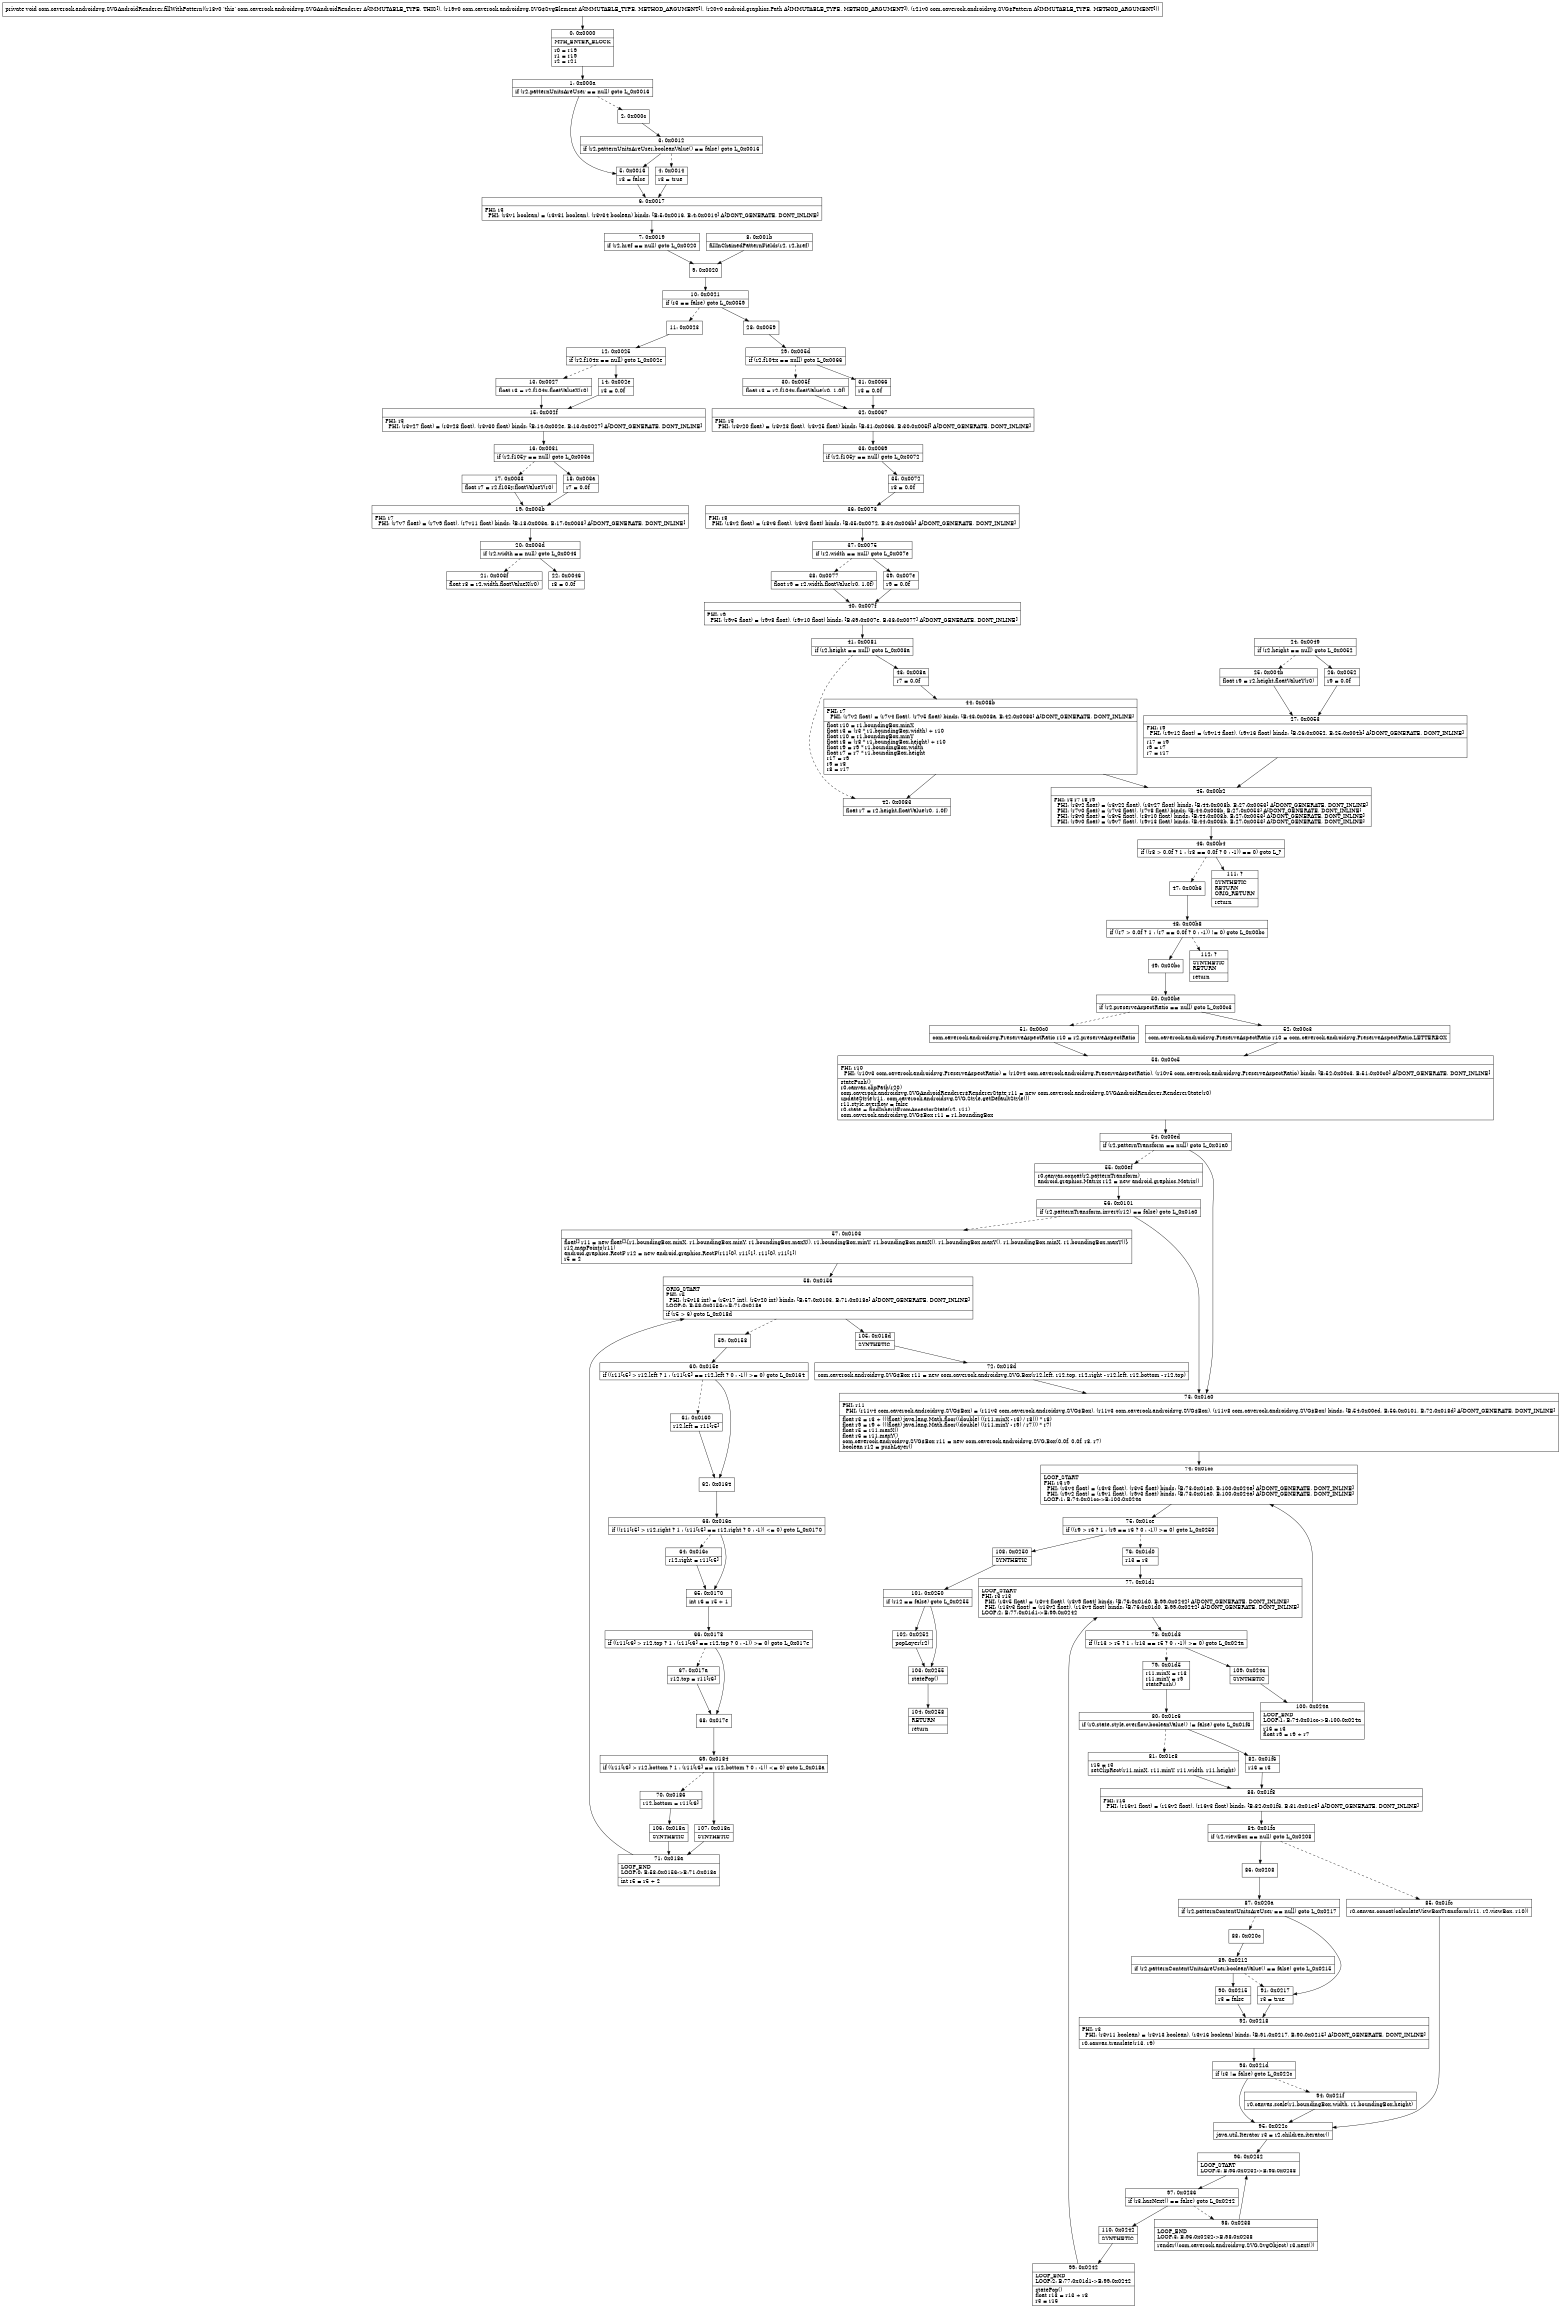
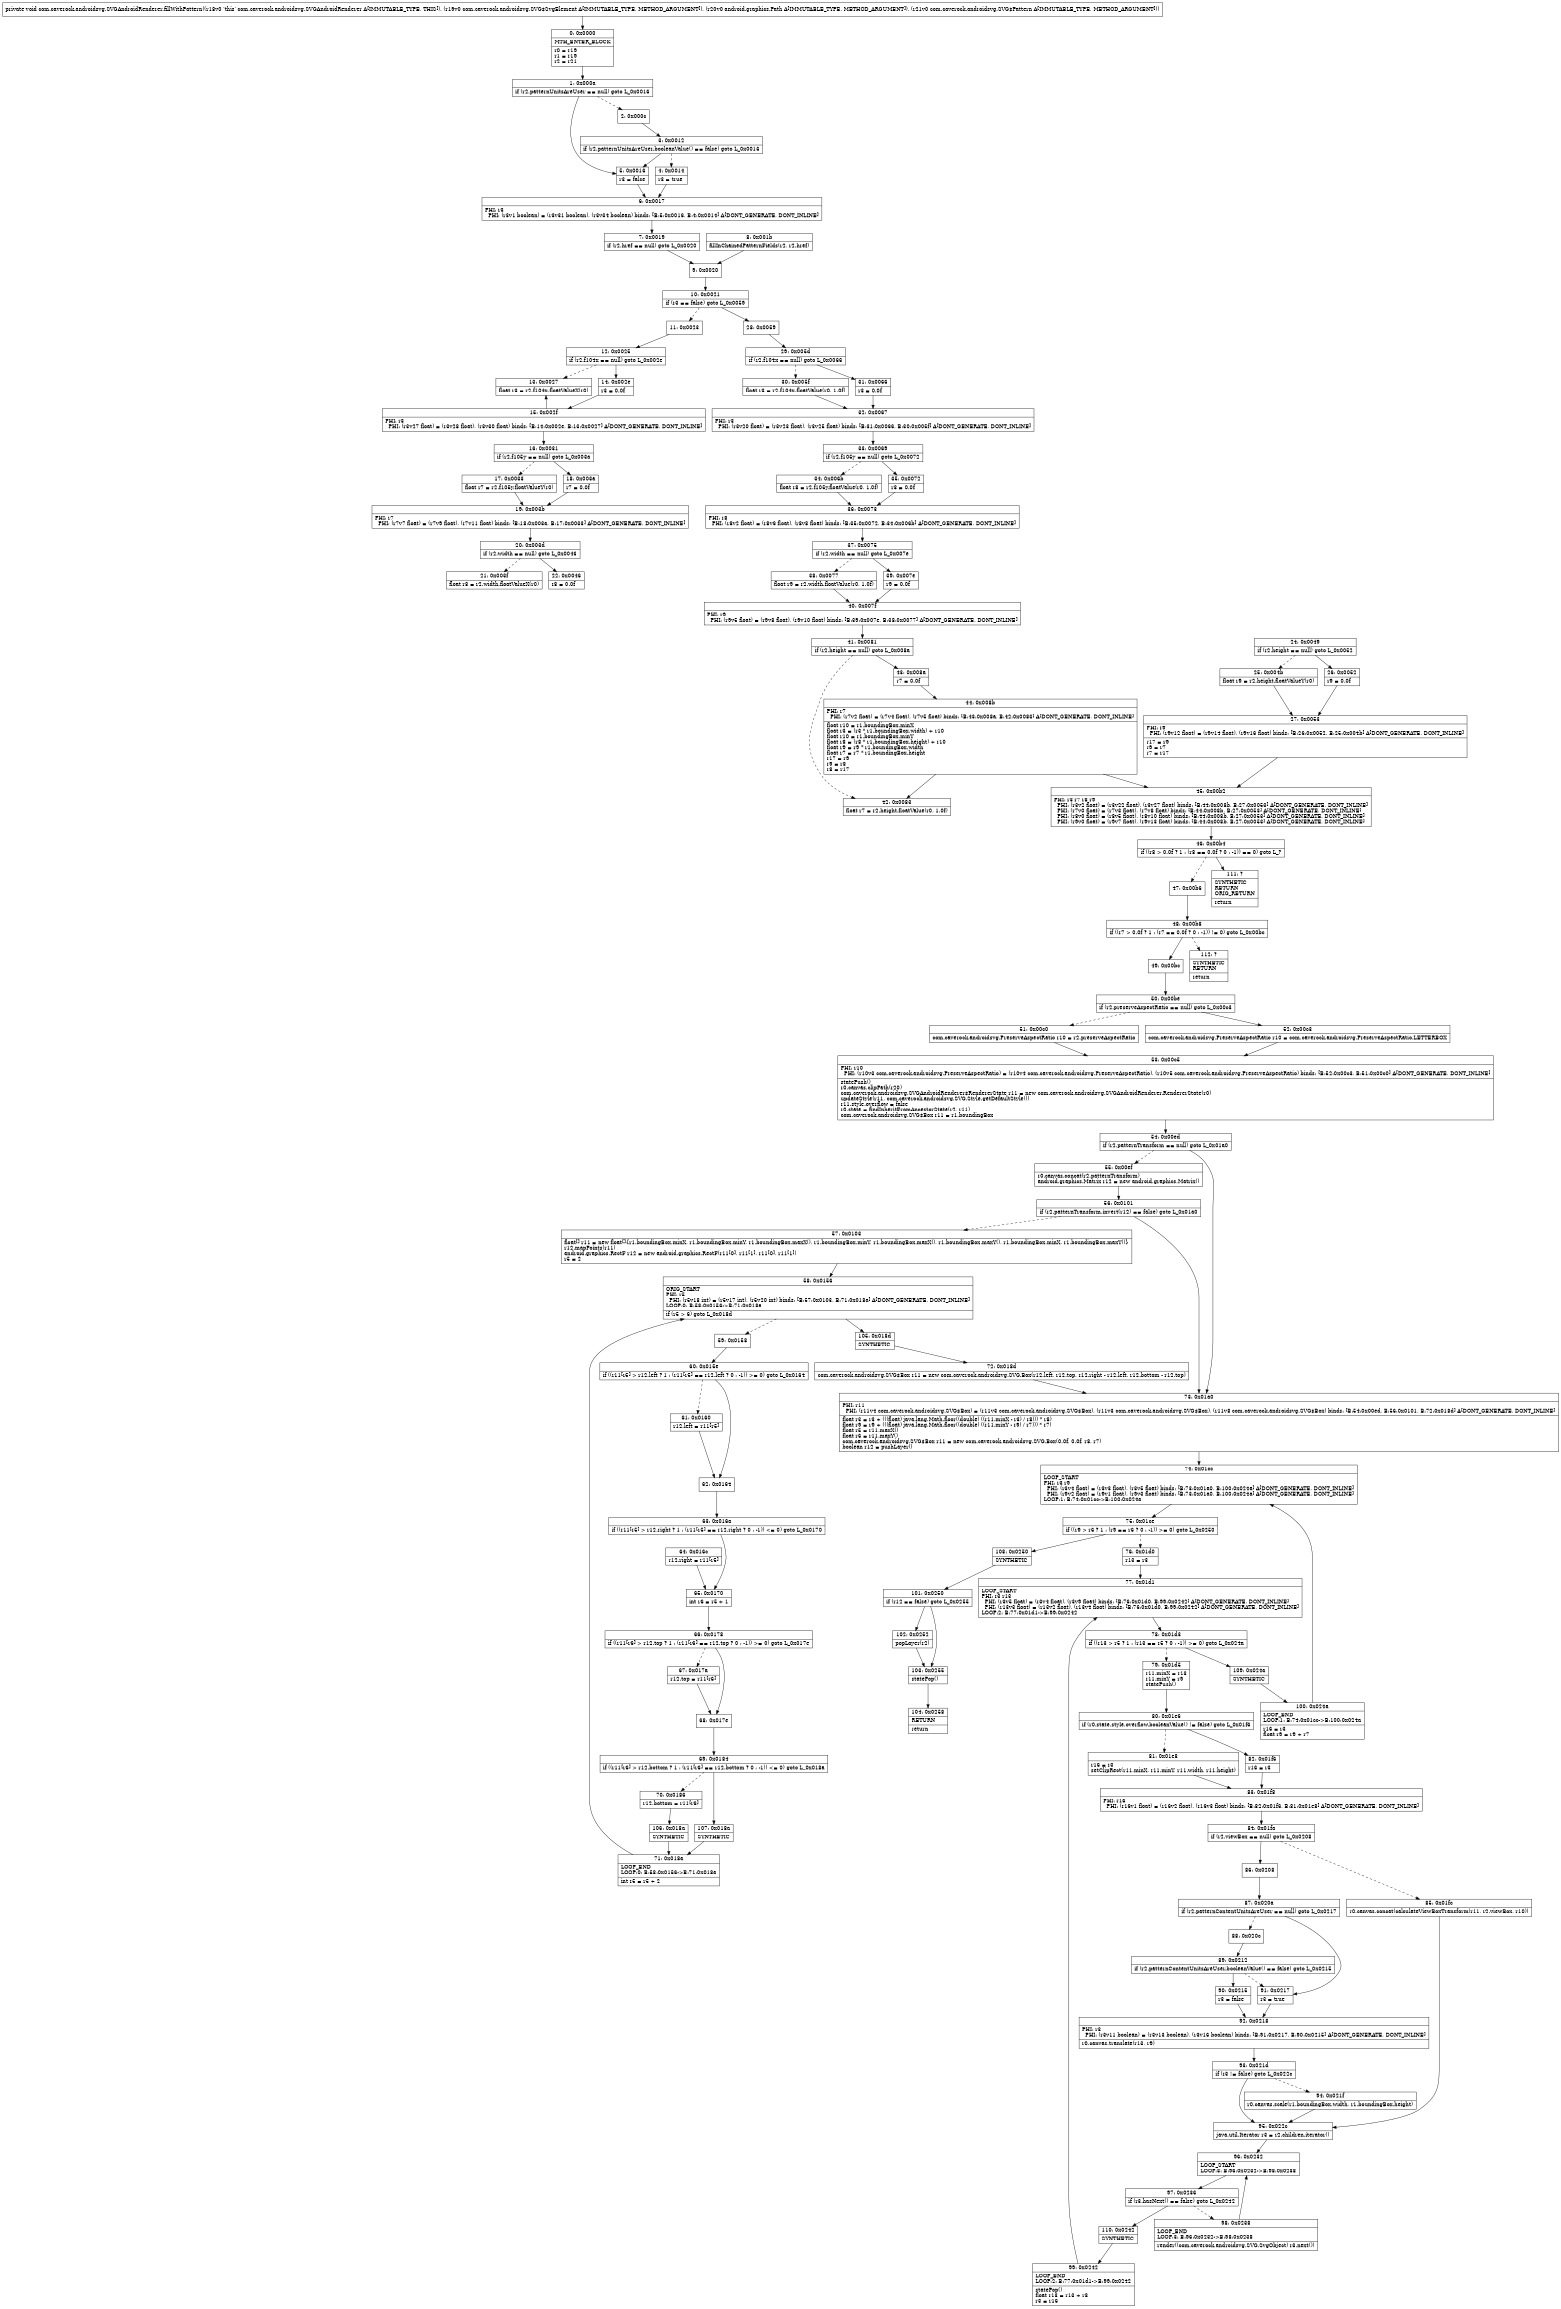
(541, 400) -> (546, 404)
none -> (829, 484)
(706, 1540) -> none
